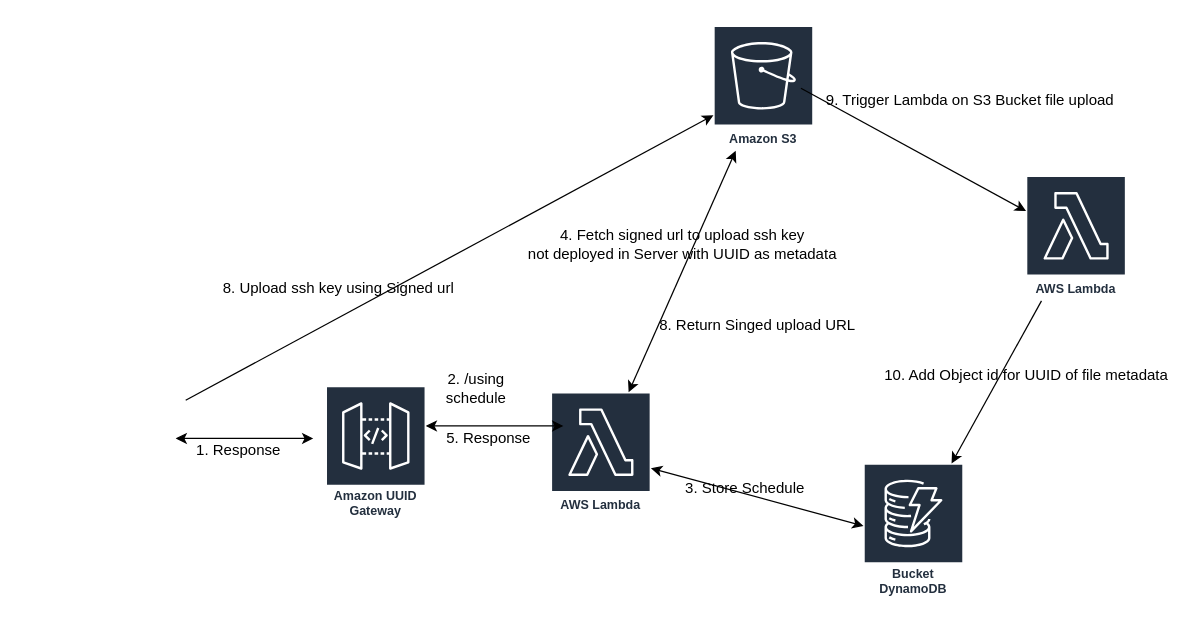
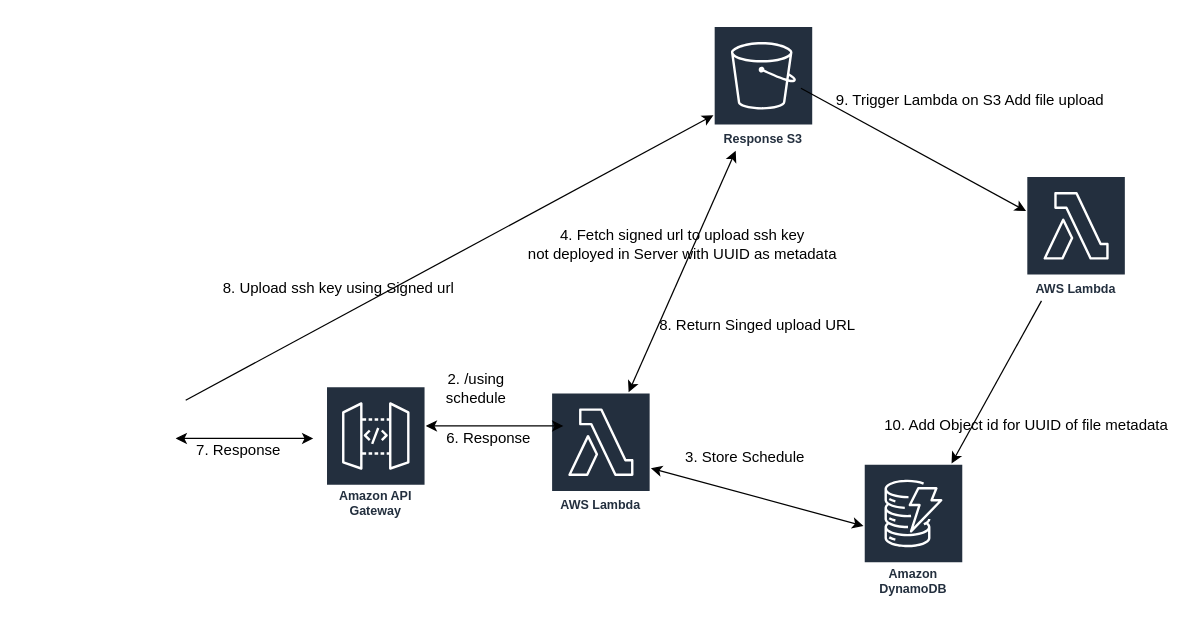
(970, 101) -> (970, 101)
(763, 138) -> (763, 138)
(1026, 376) -> (1026, 426)
(489, 438) -> (489, 438)
(239, 451) -> (239, 451)
(744, 488) -> (744, 457)
(376, 503) -> (376, 503)
(913, 581) -> (913, 581)
